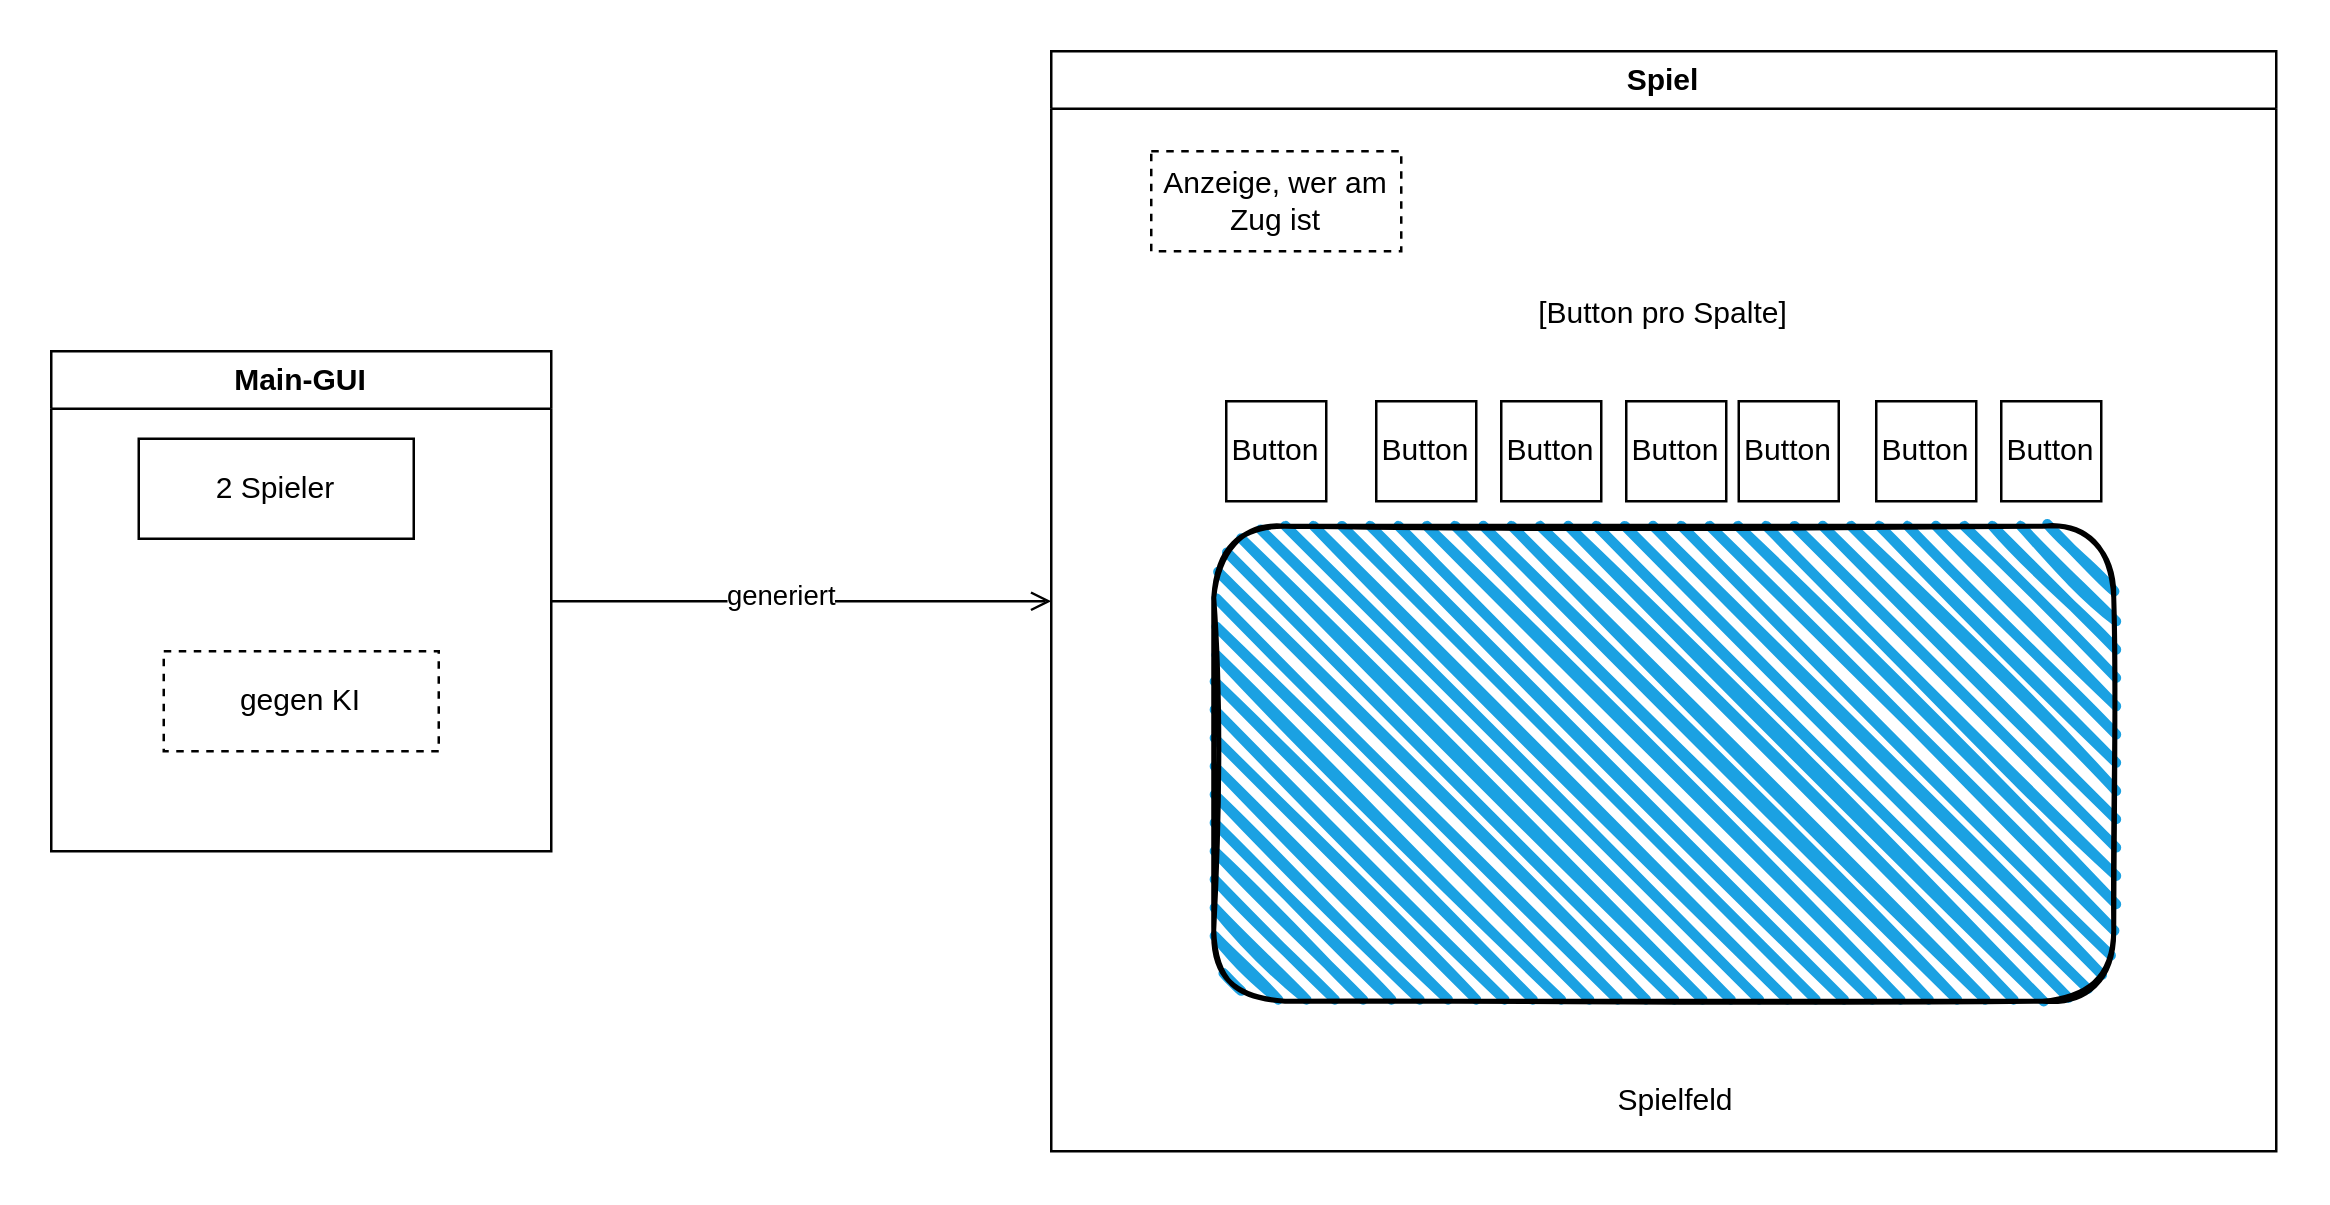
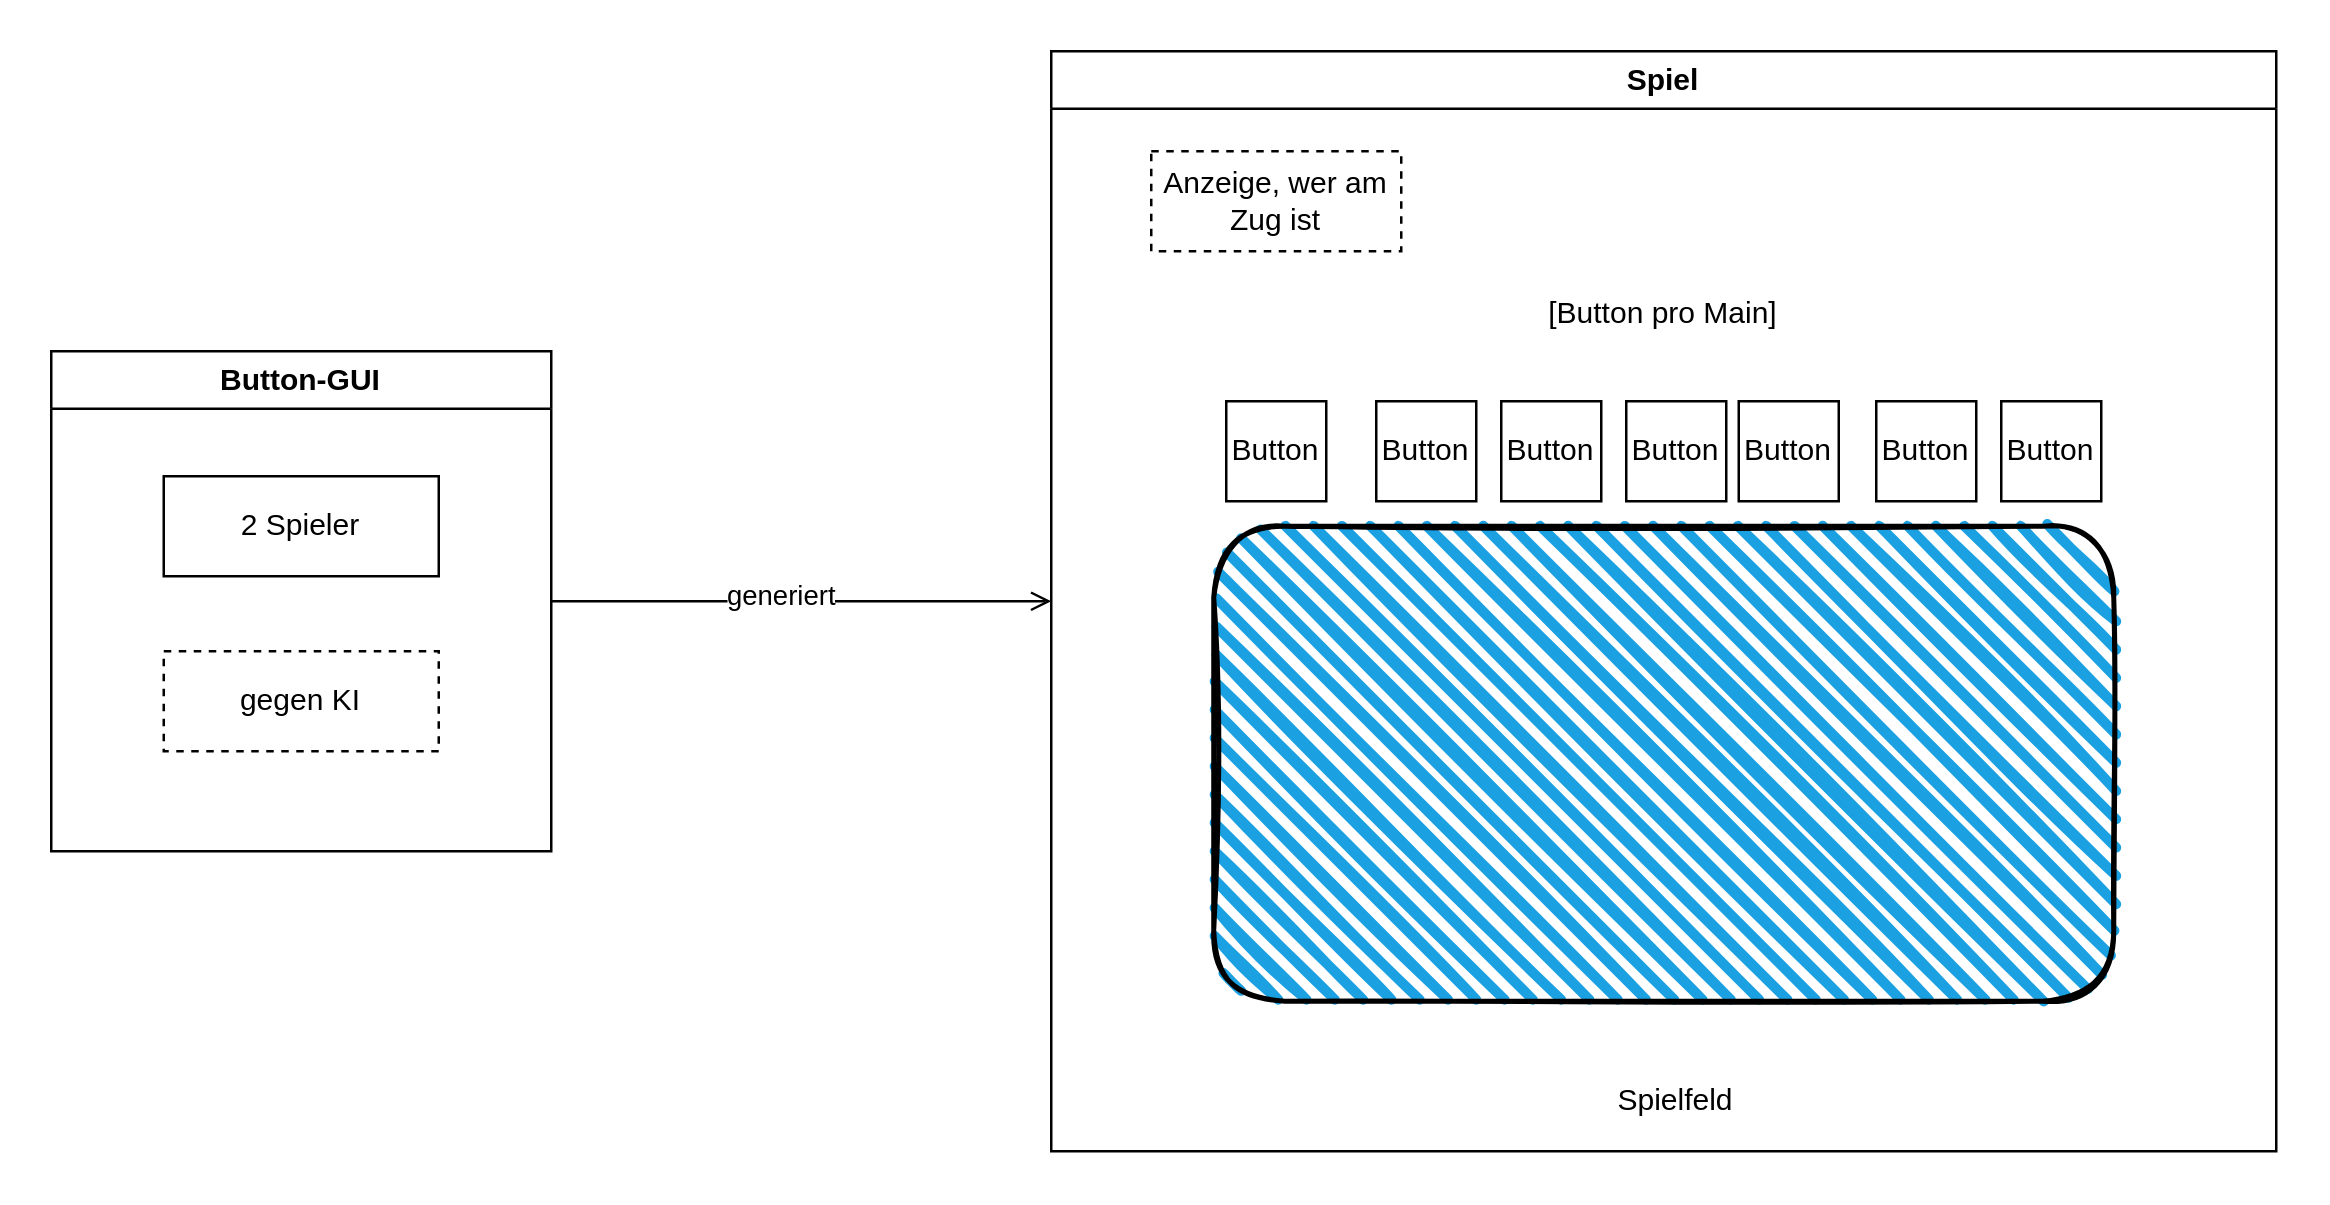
(1664, 314) -> (1664, 314)
(301, 381) -> (301, 381)
(276, 489) -> (301, 526)
